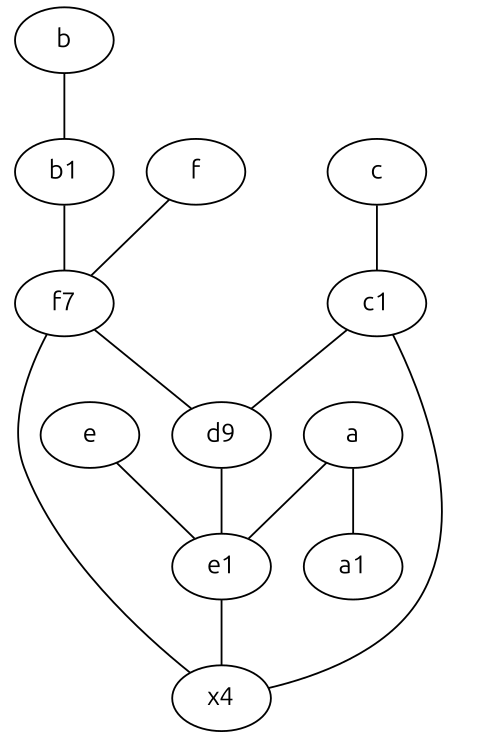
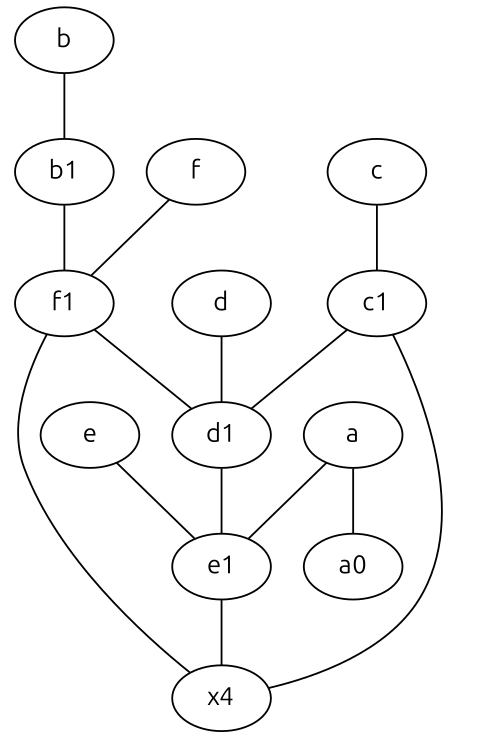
(64, 303) -> (64, 303)
none -> (222, 303)
(222, 435) -> (222, 435)
(353, 567) -> (353, 567)
